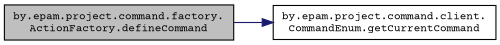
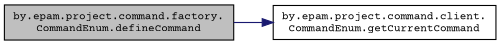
(119, 22) -> (119, 22)
